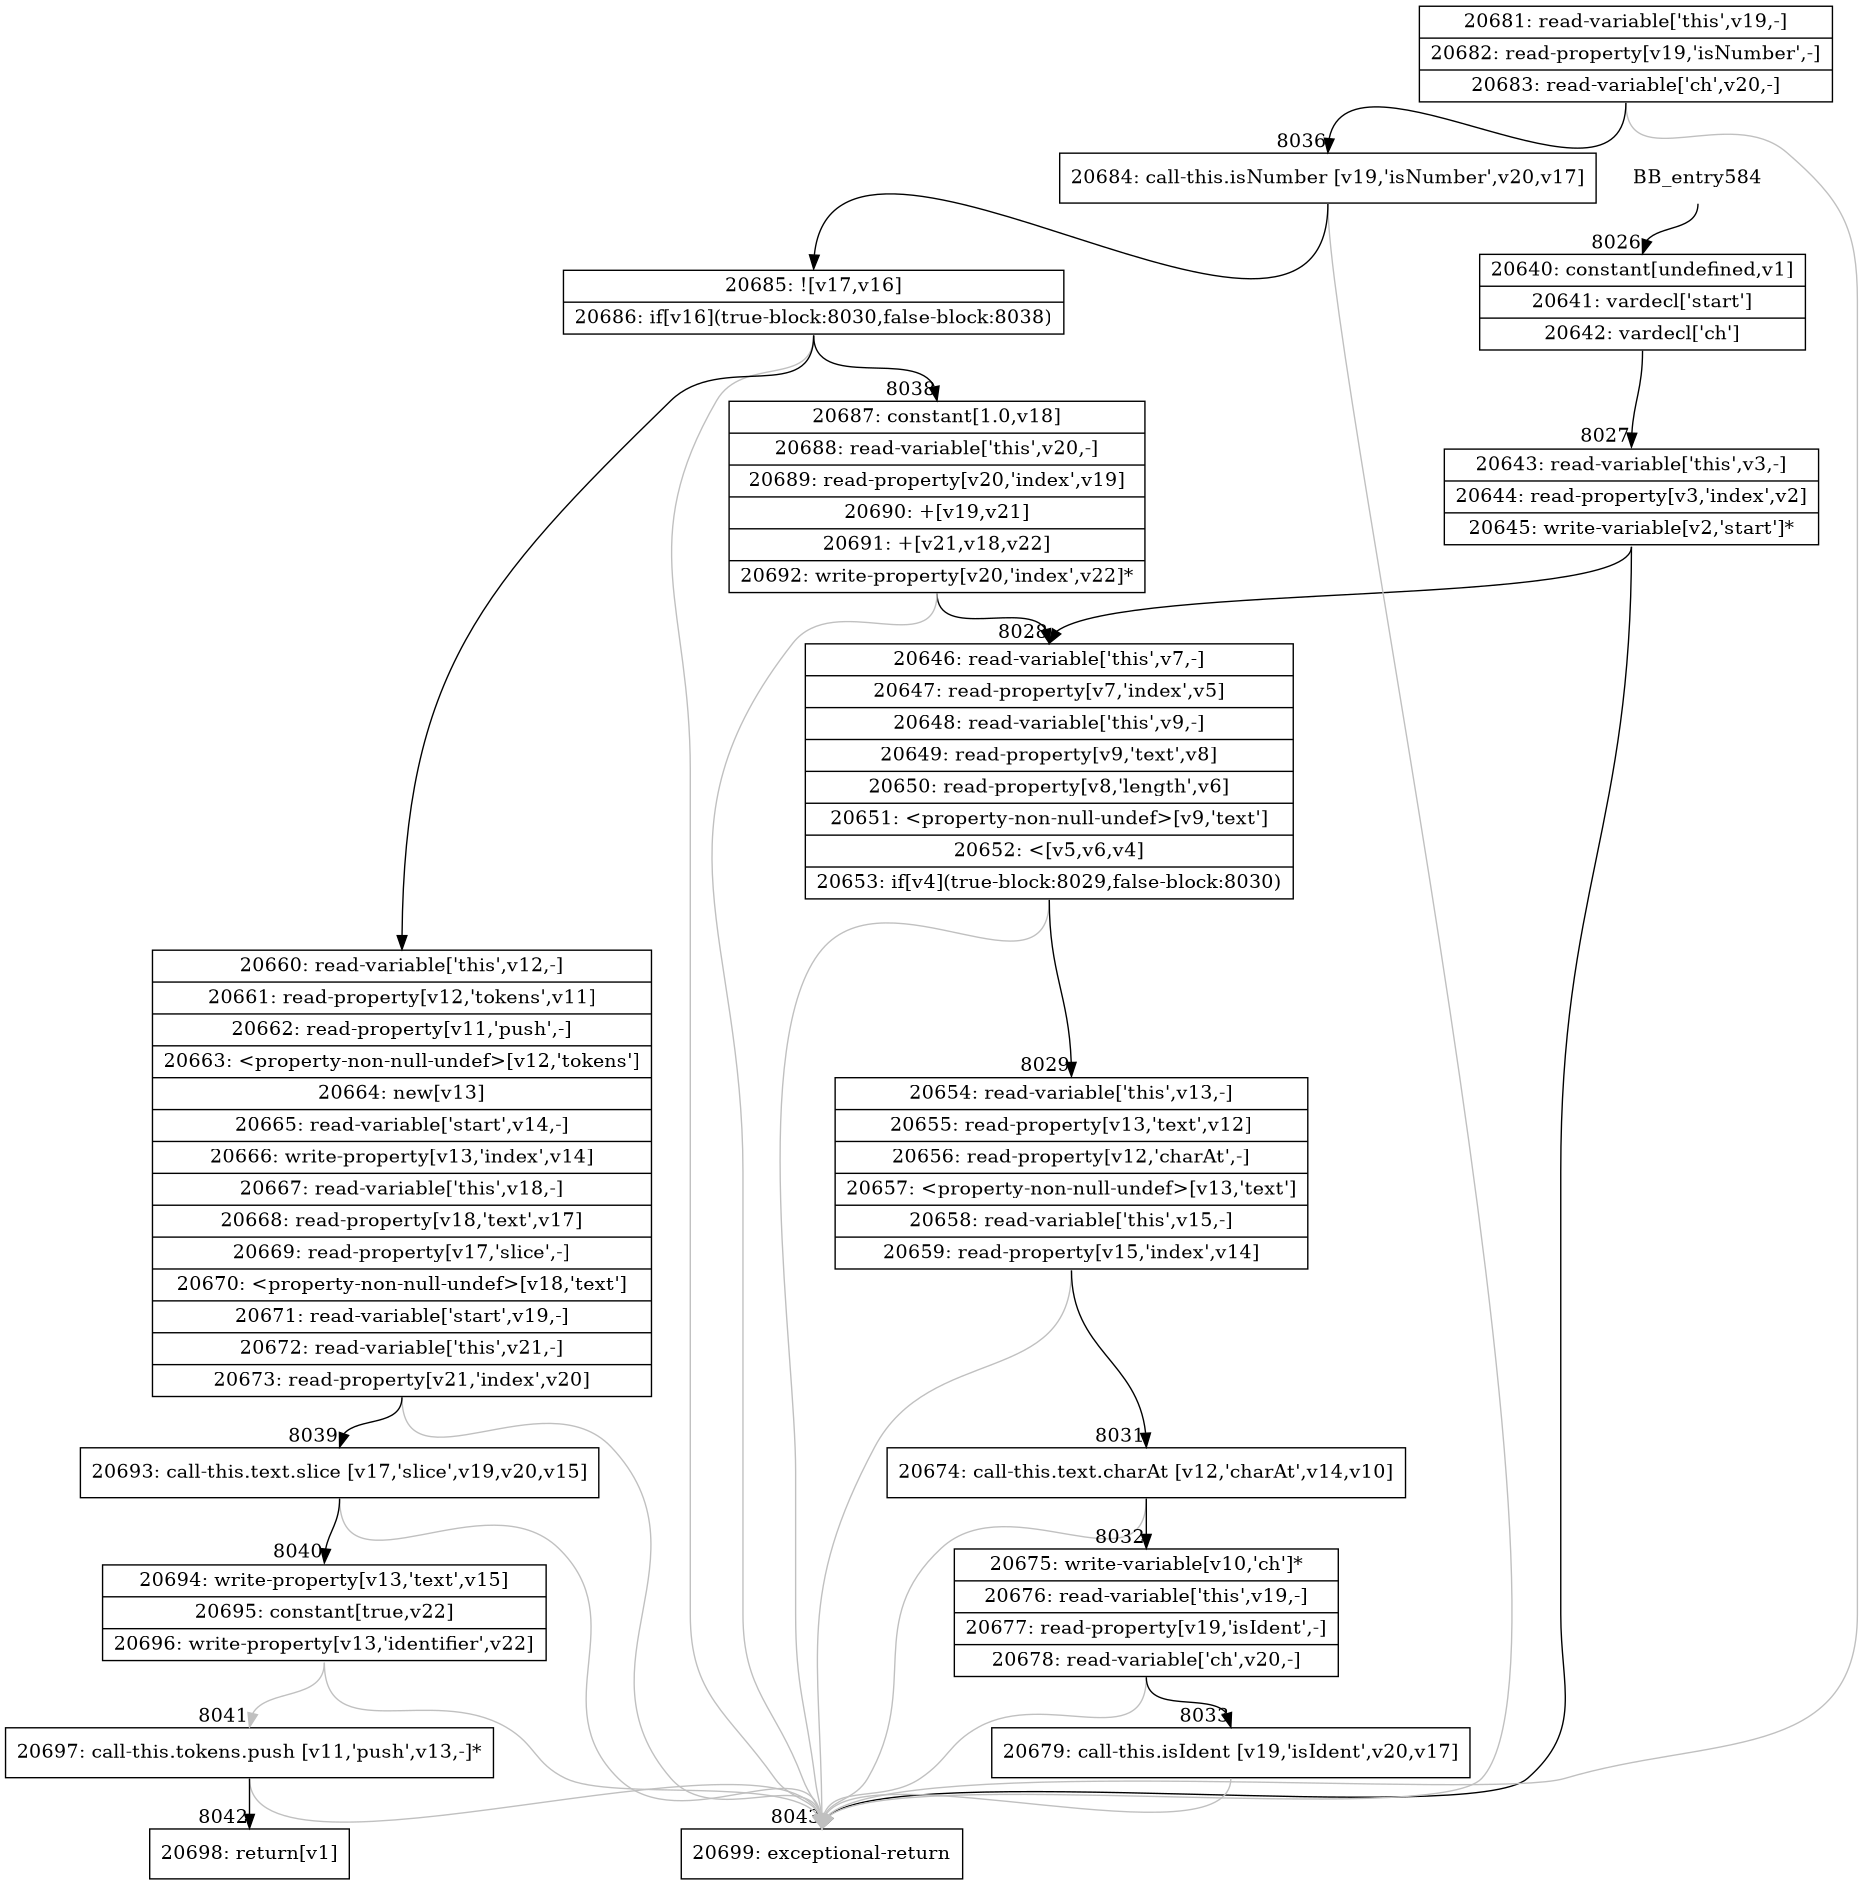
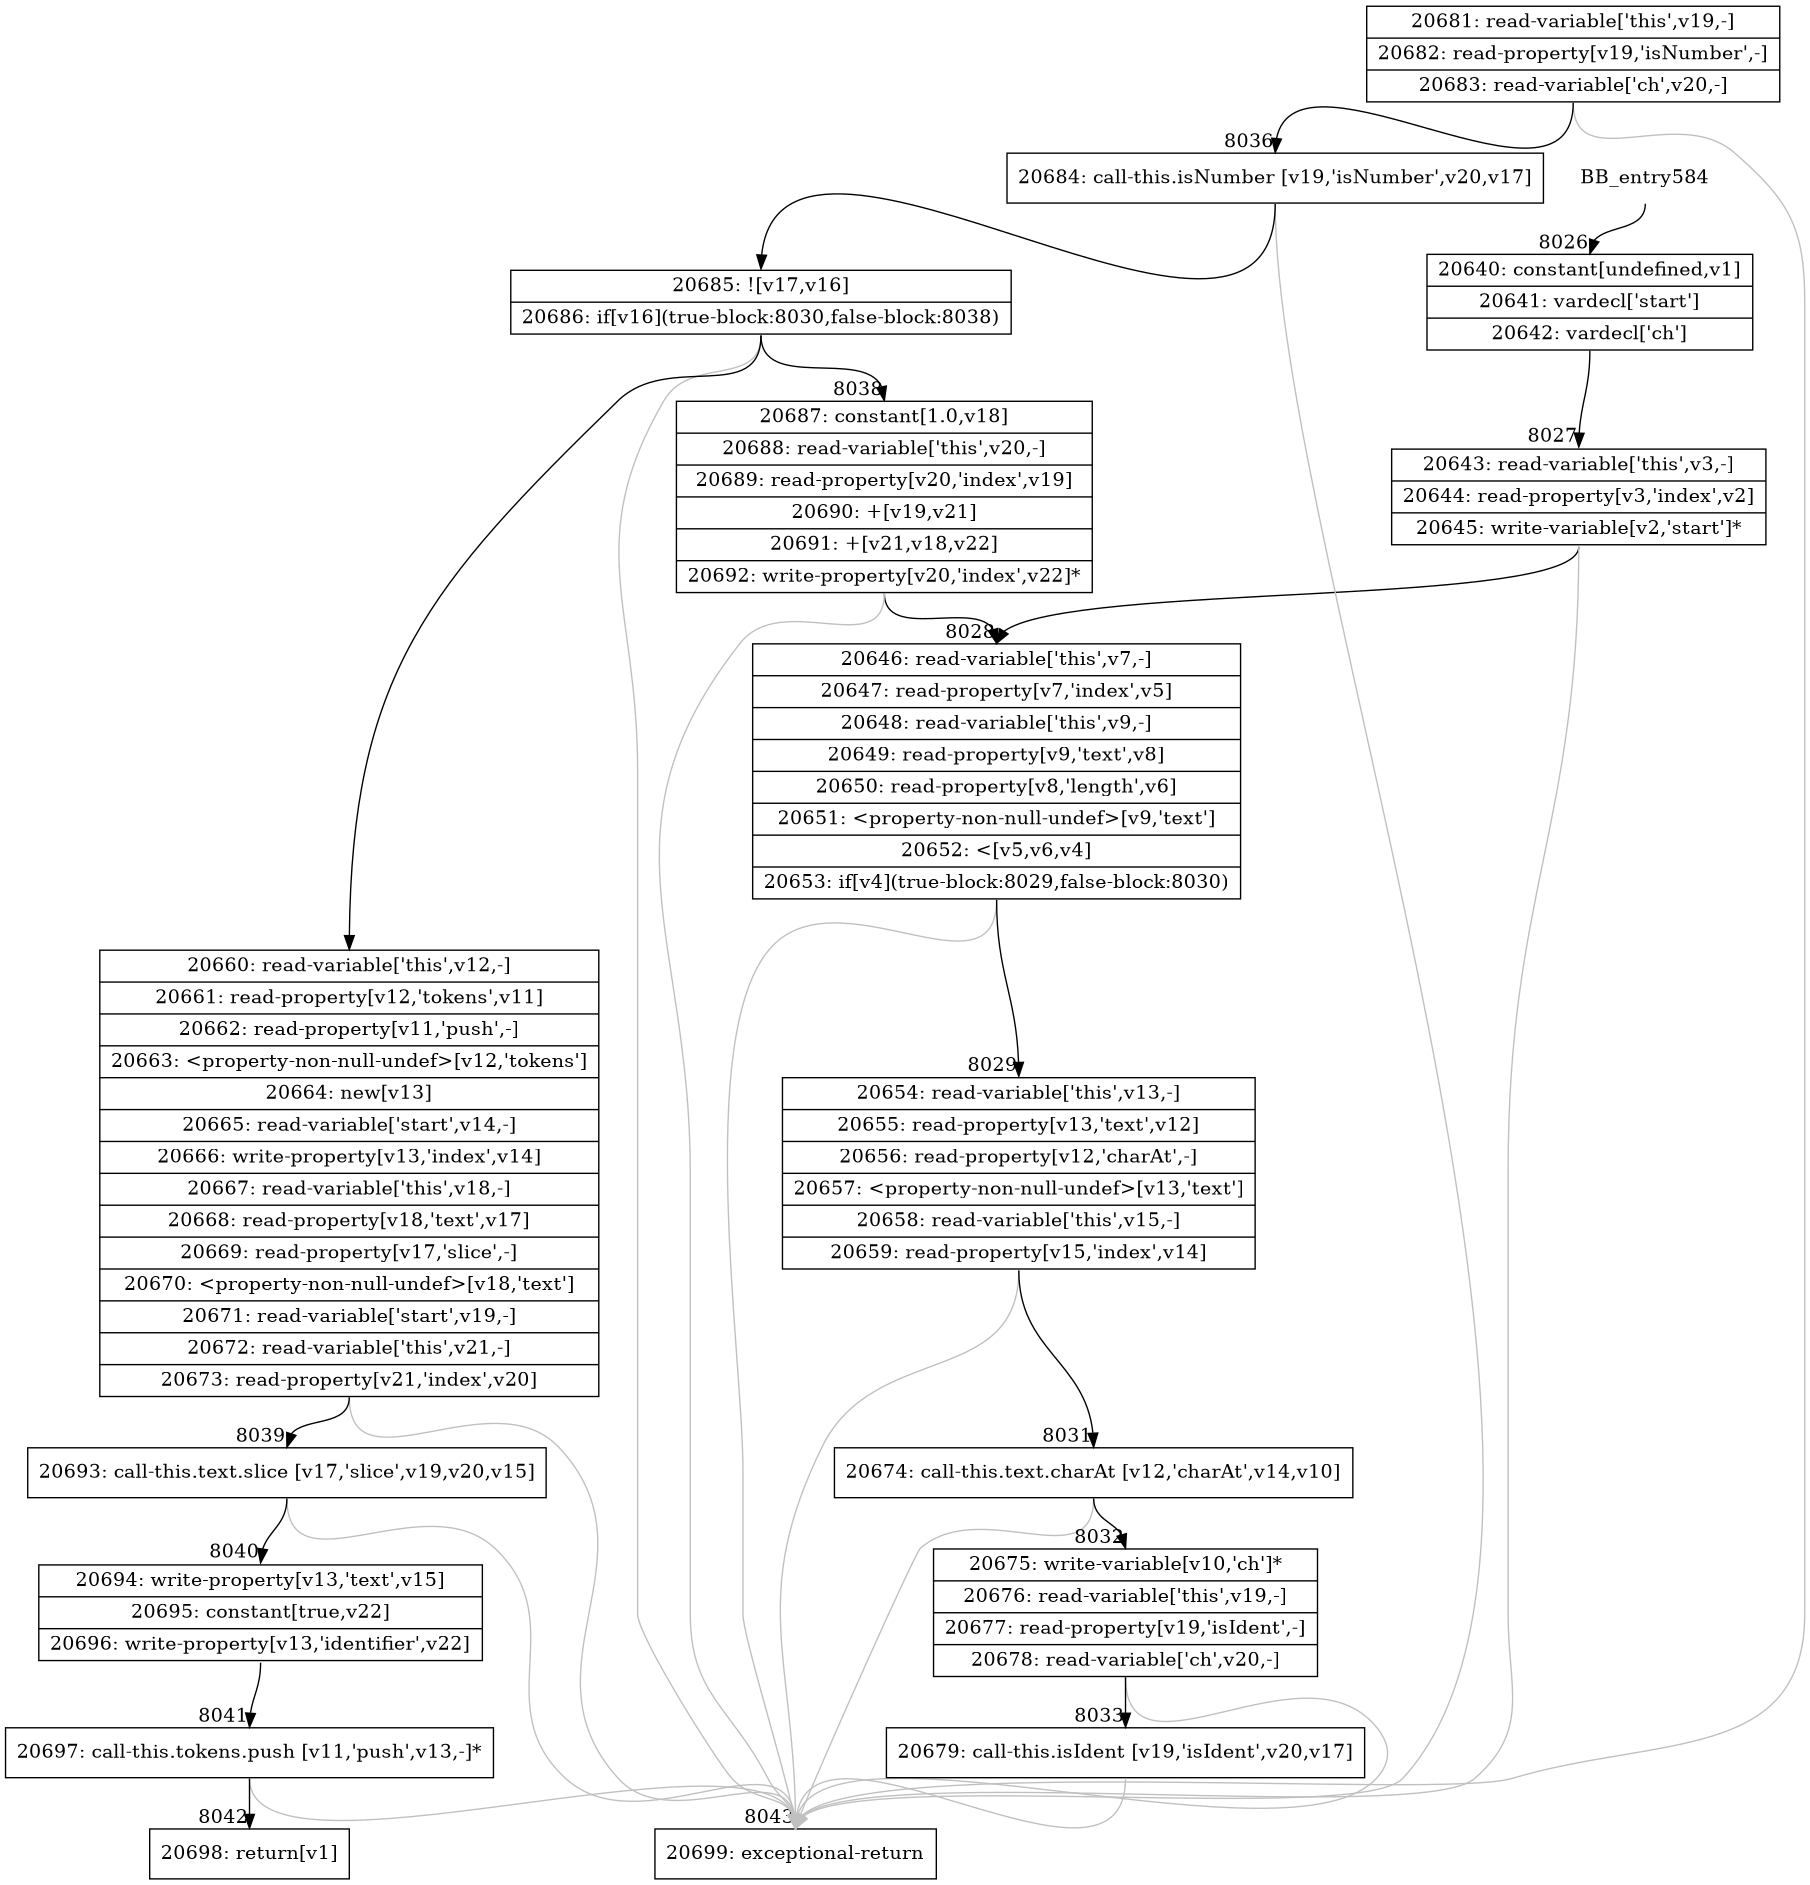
(1561, 1518) -> (1508, 1504)
(294, 1693) -> (257, 1688)
(551, 1769) -> none
